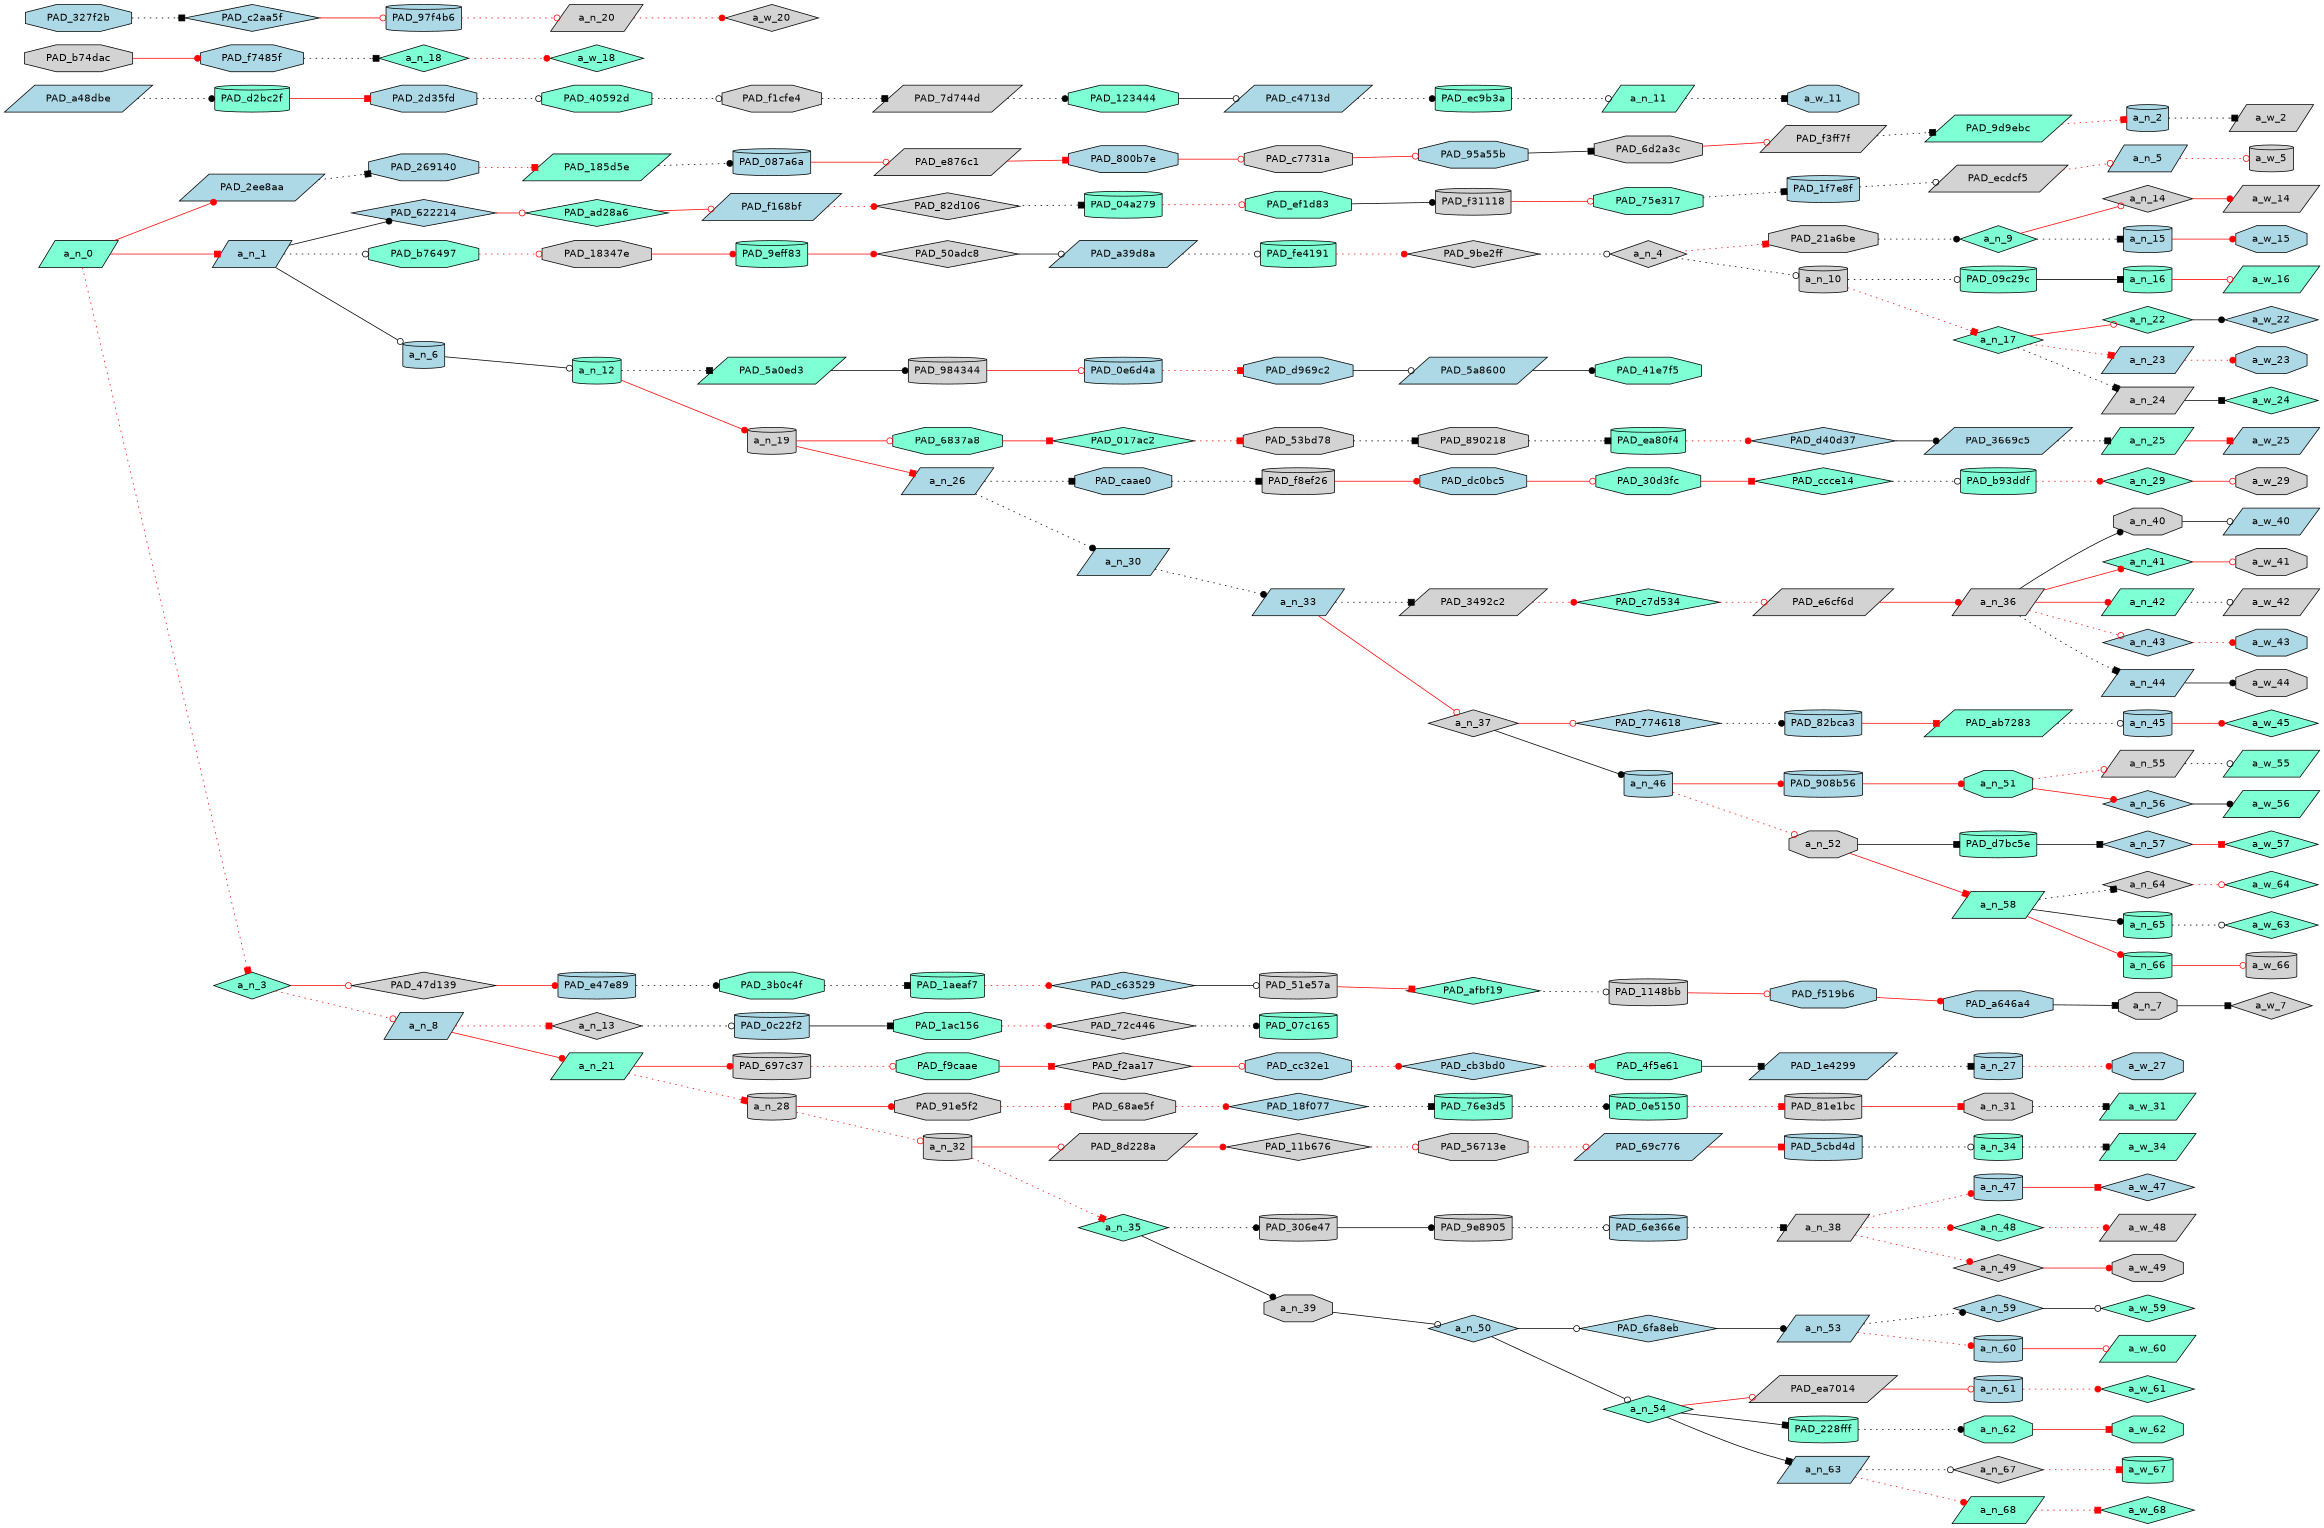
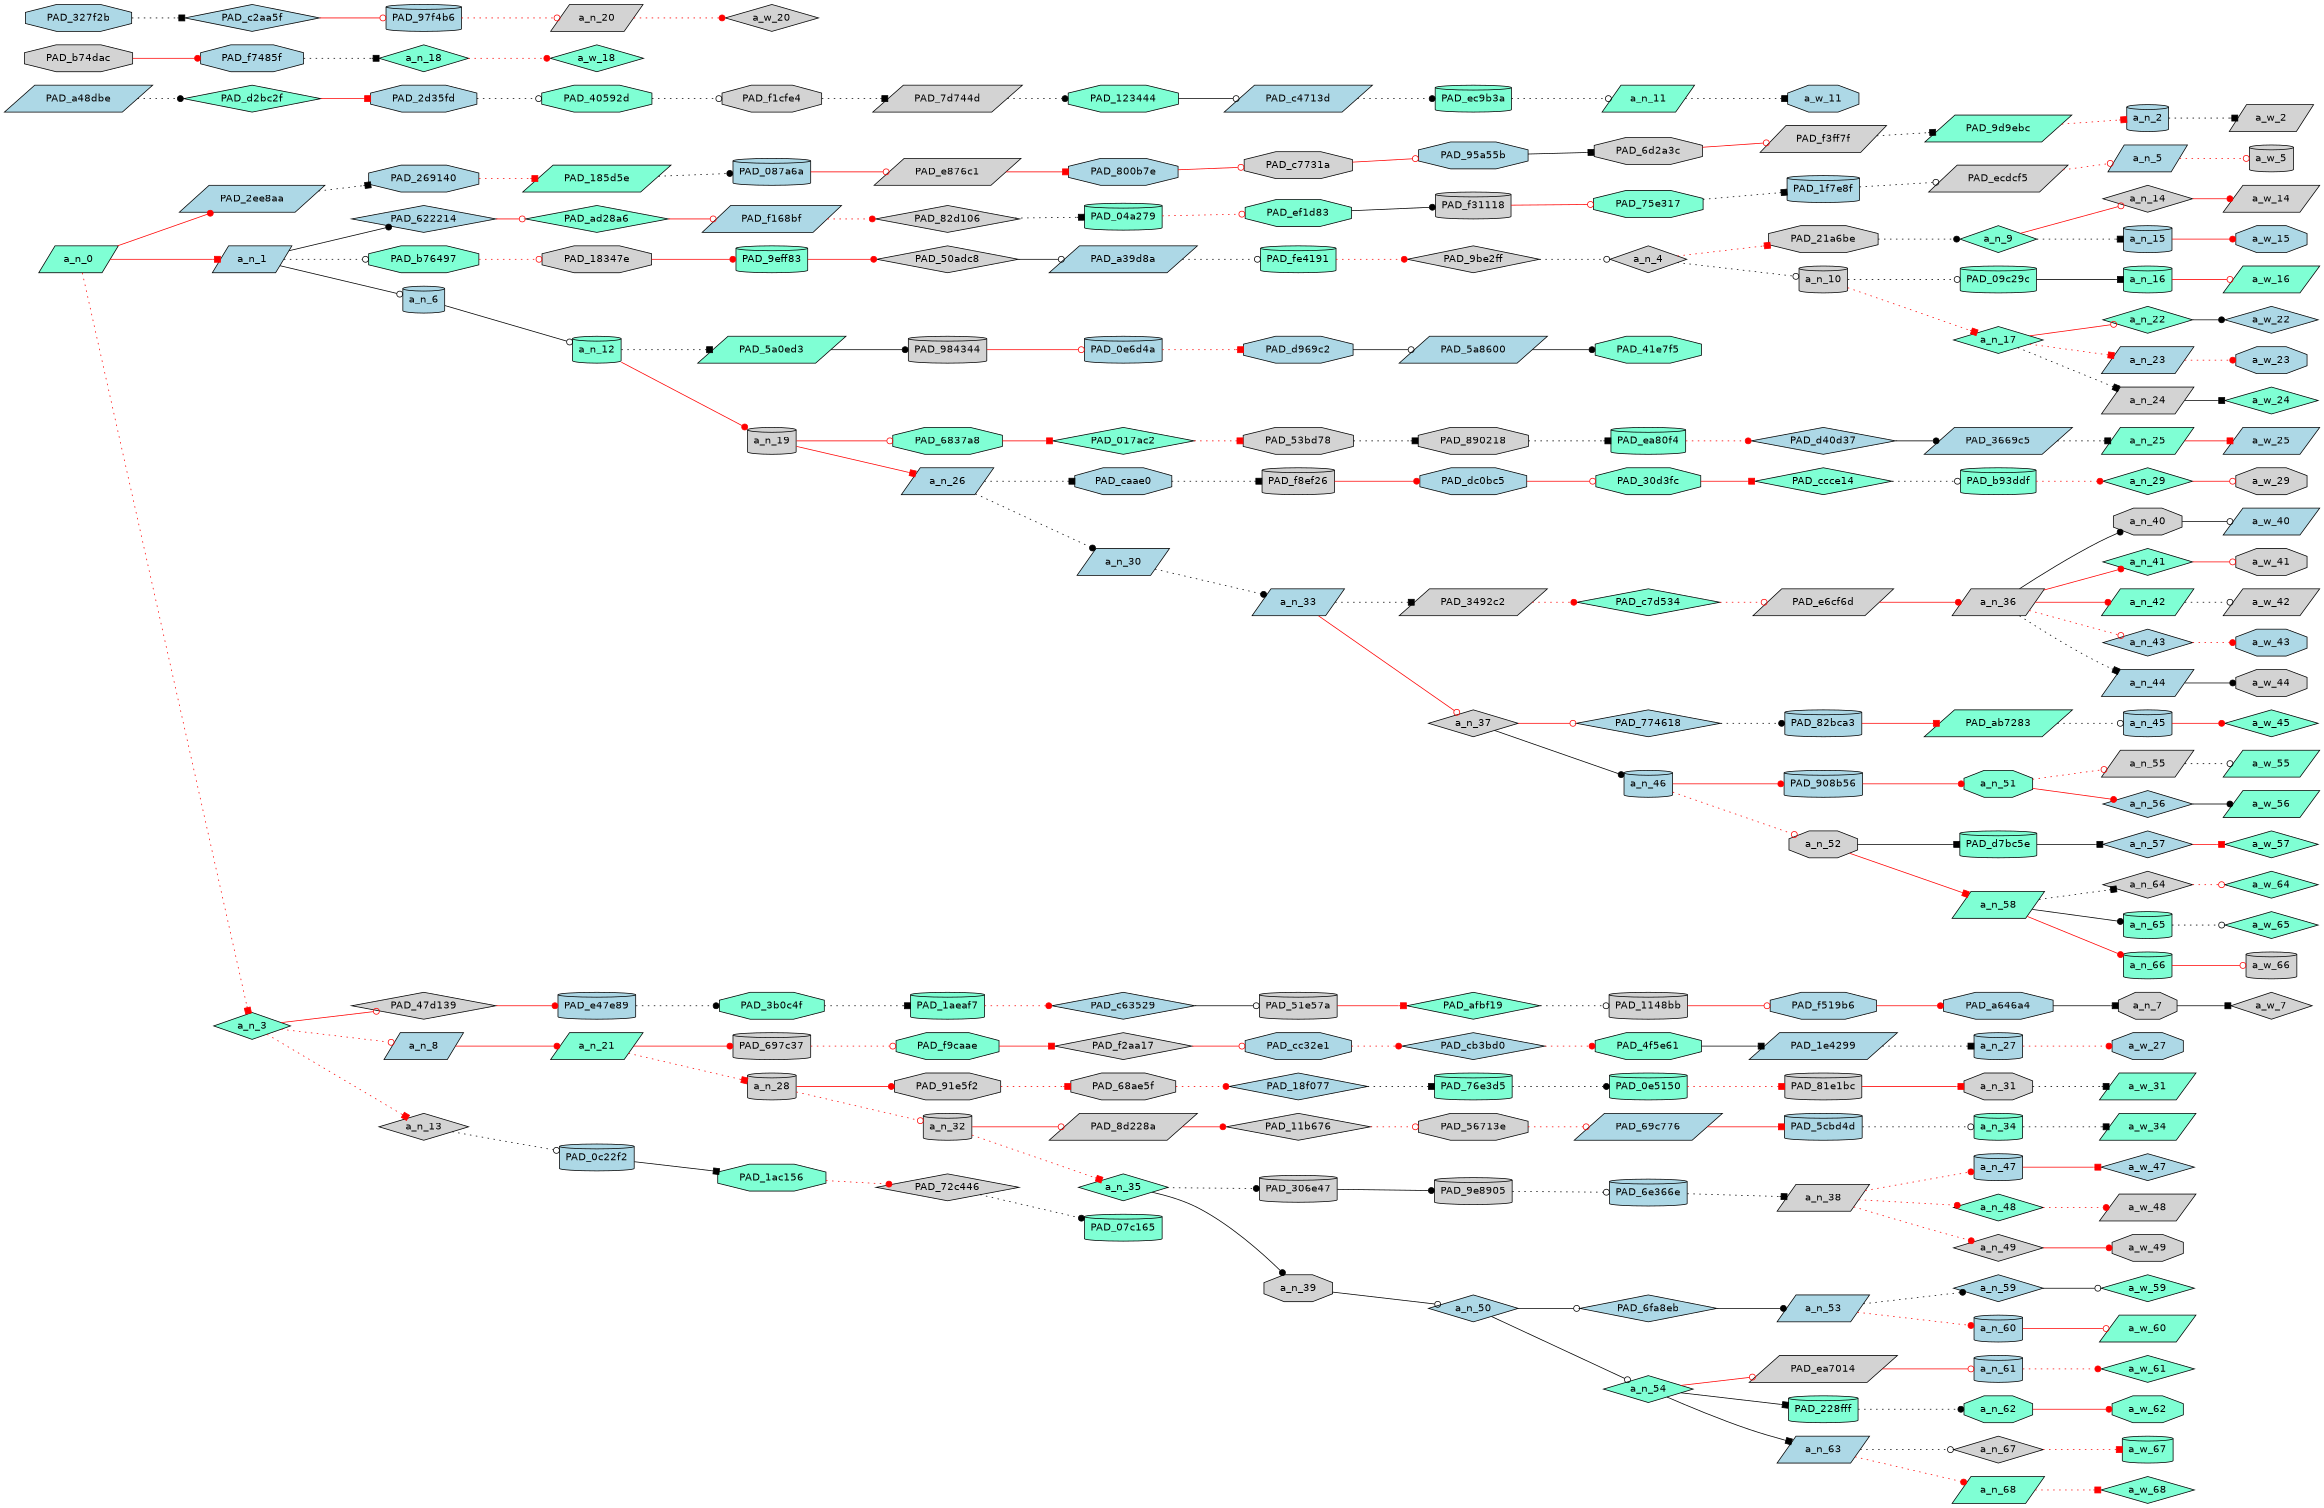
(252, 99) -> (252, 99)
(2271, 925) -> (2271, 925)
(500, 1026) -> (334, 1074)
(2069, 1429) -> (2069, 1409)
